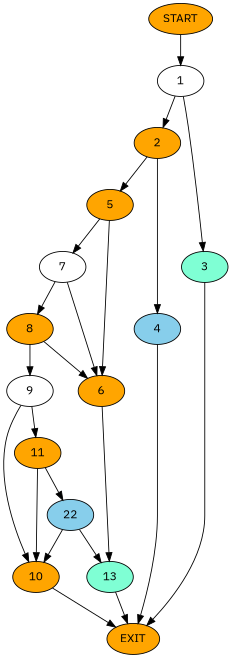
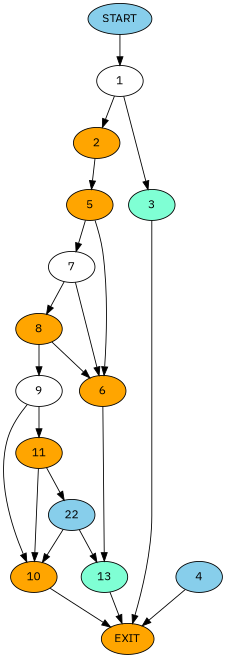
(181, 19) -> (120, 19)
(157, 232) -> none
